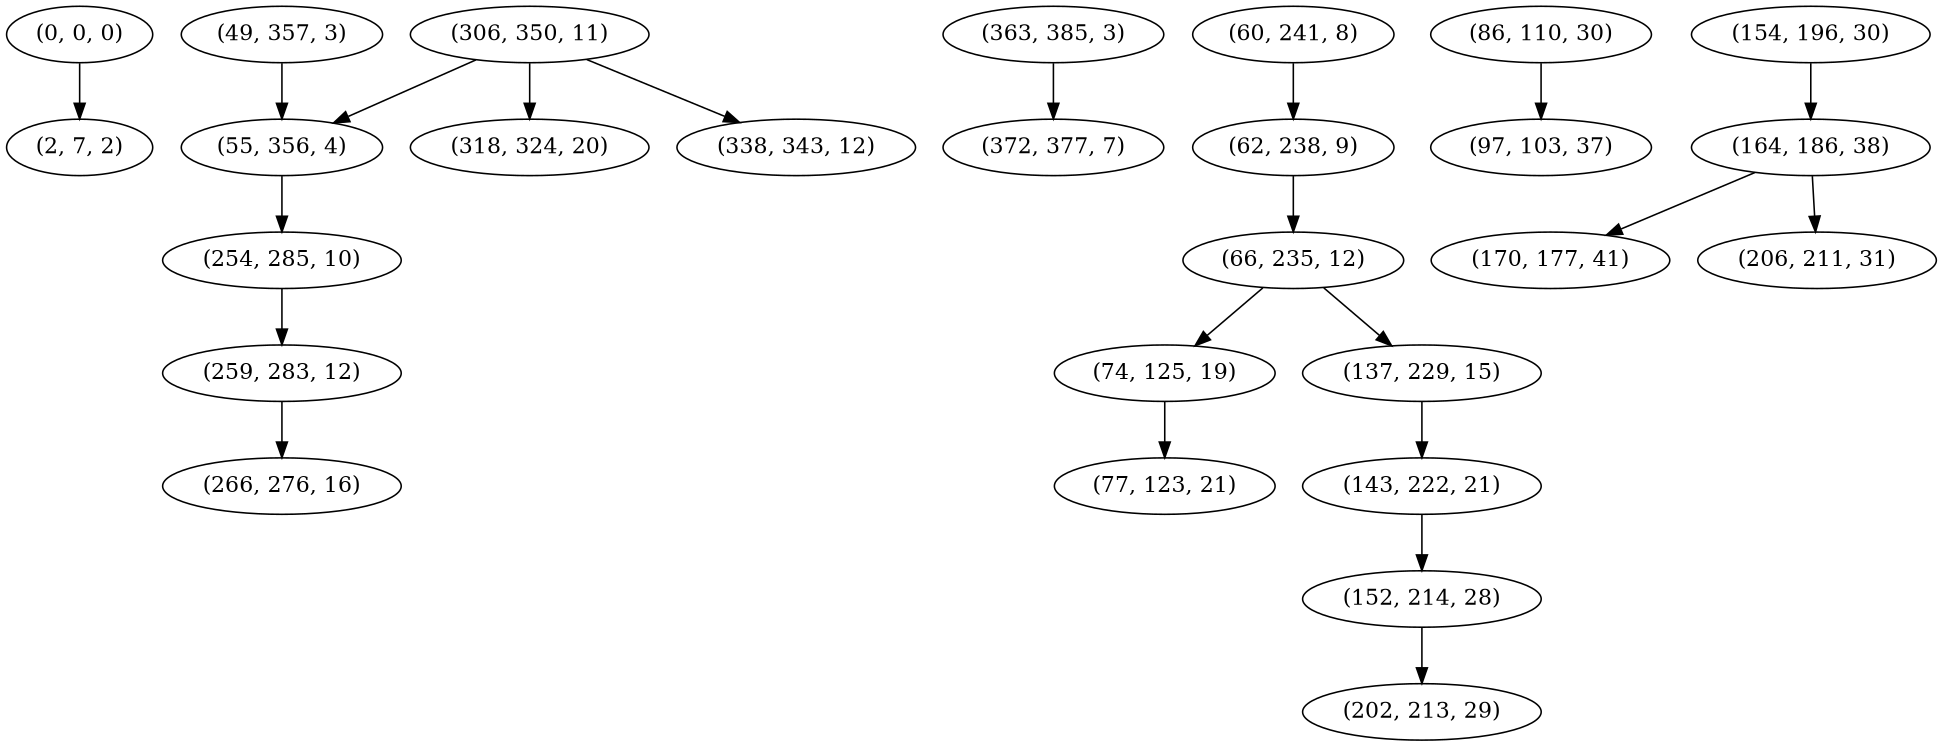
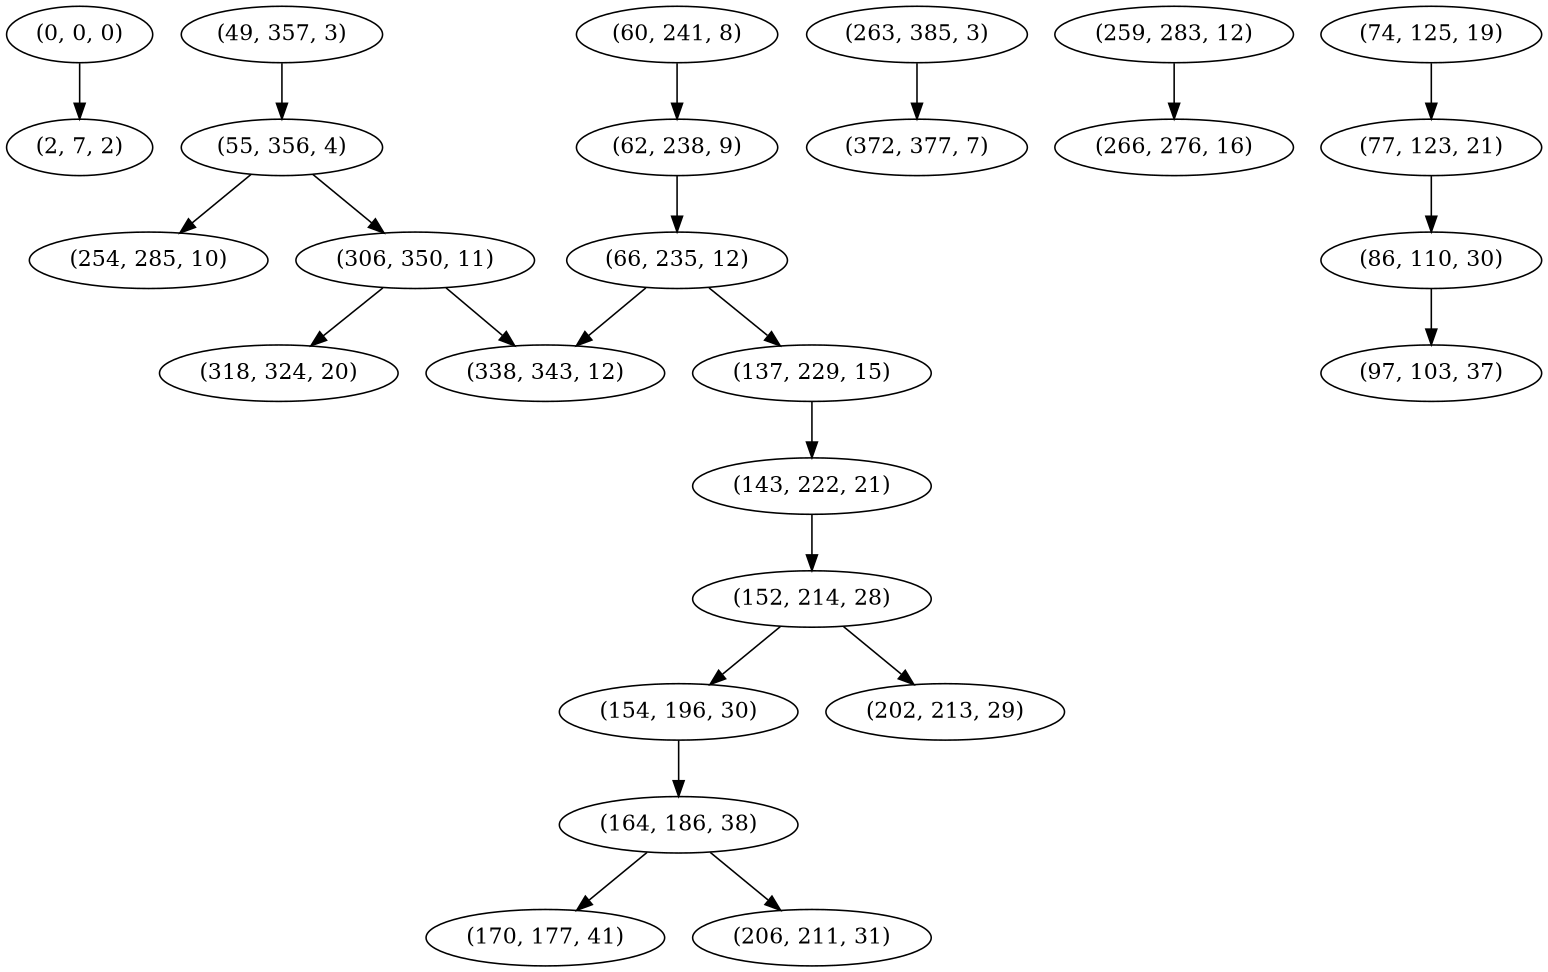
(1053, 34) -> (917, 34)
(412, 88) -> (342, 199)
none -> (1431, 196)
(282, 309) -> none
(1235, 312) -> (617, 312)
none -> (751, 650)
